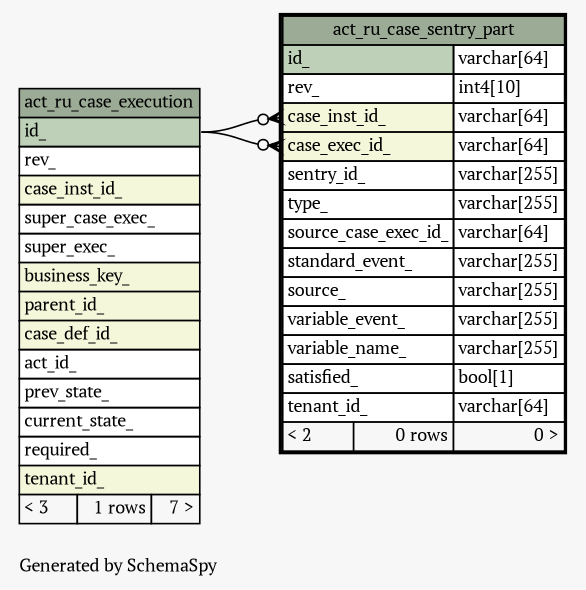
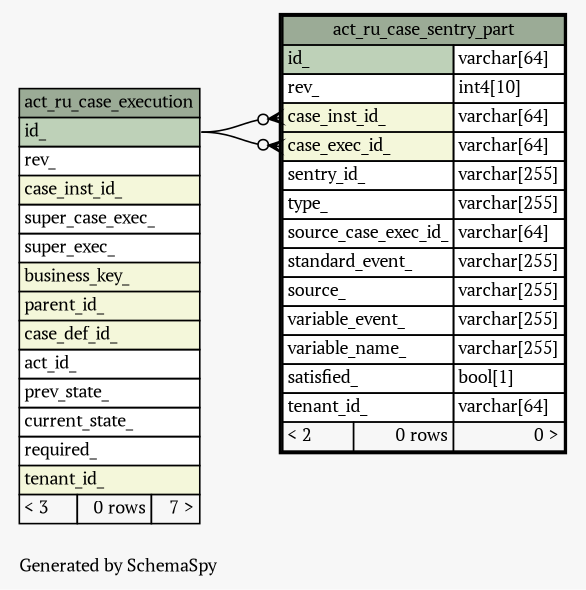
(120, 508) -> (120, 508)
